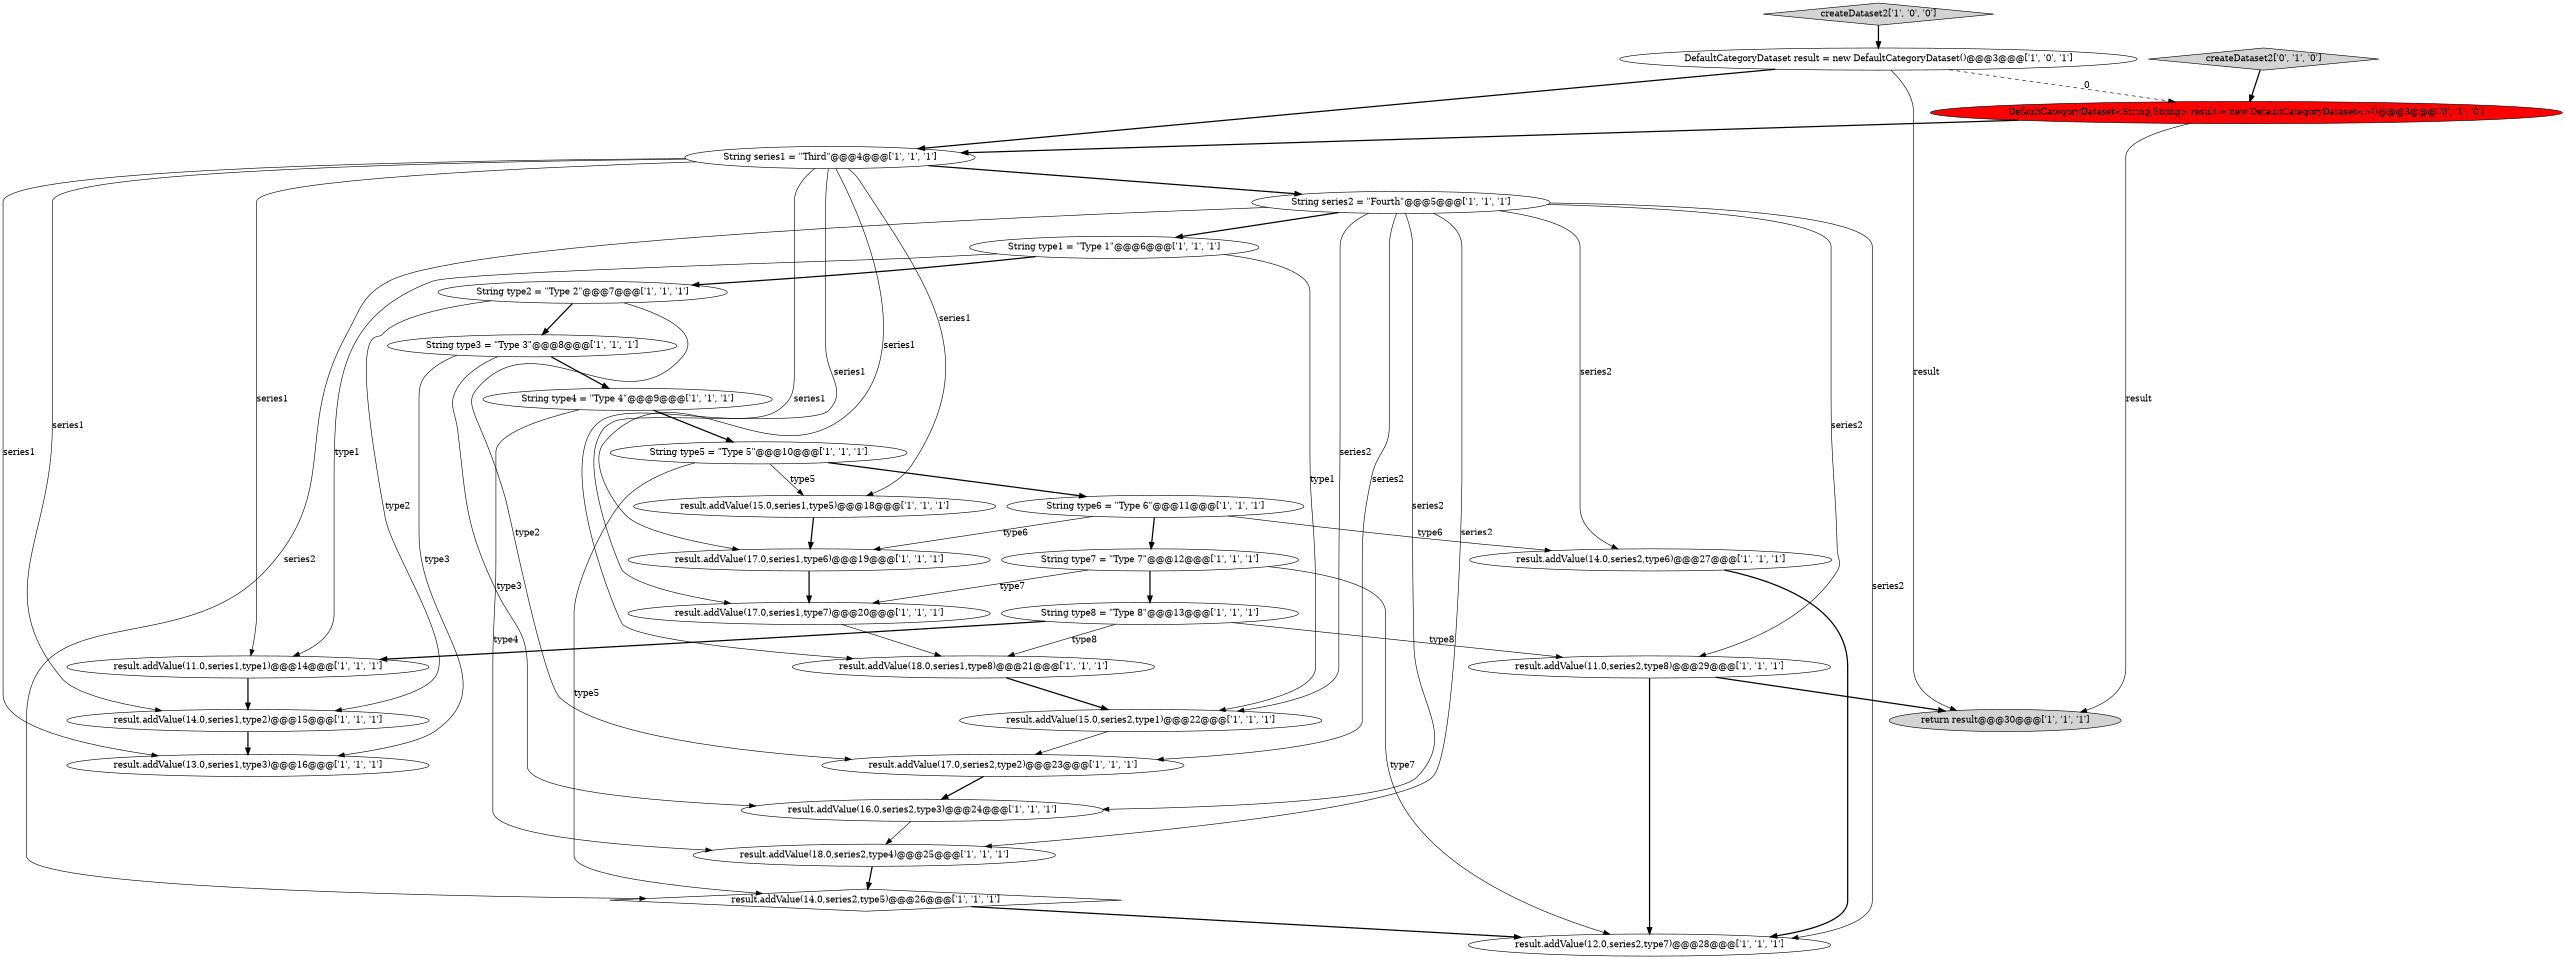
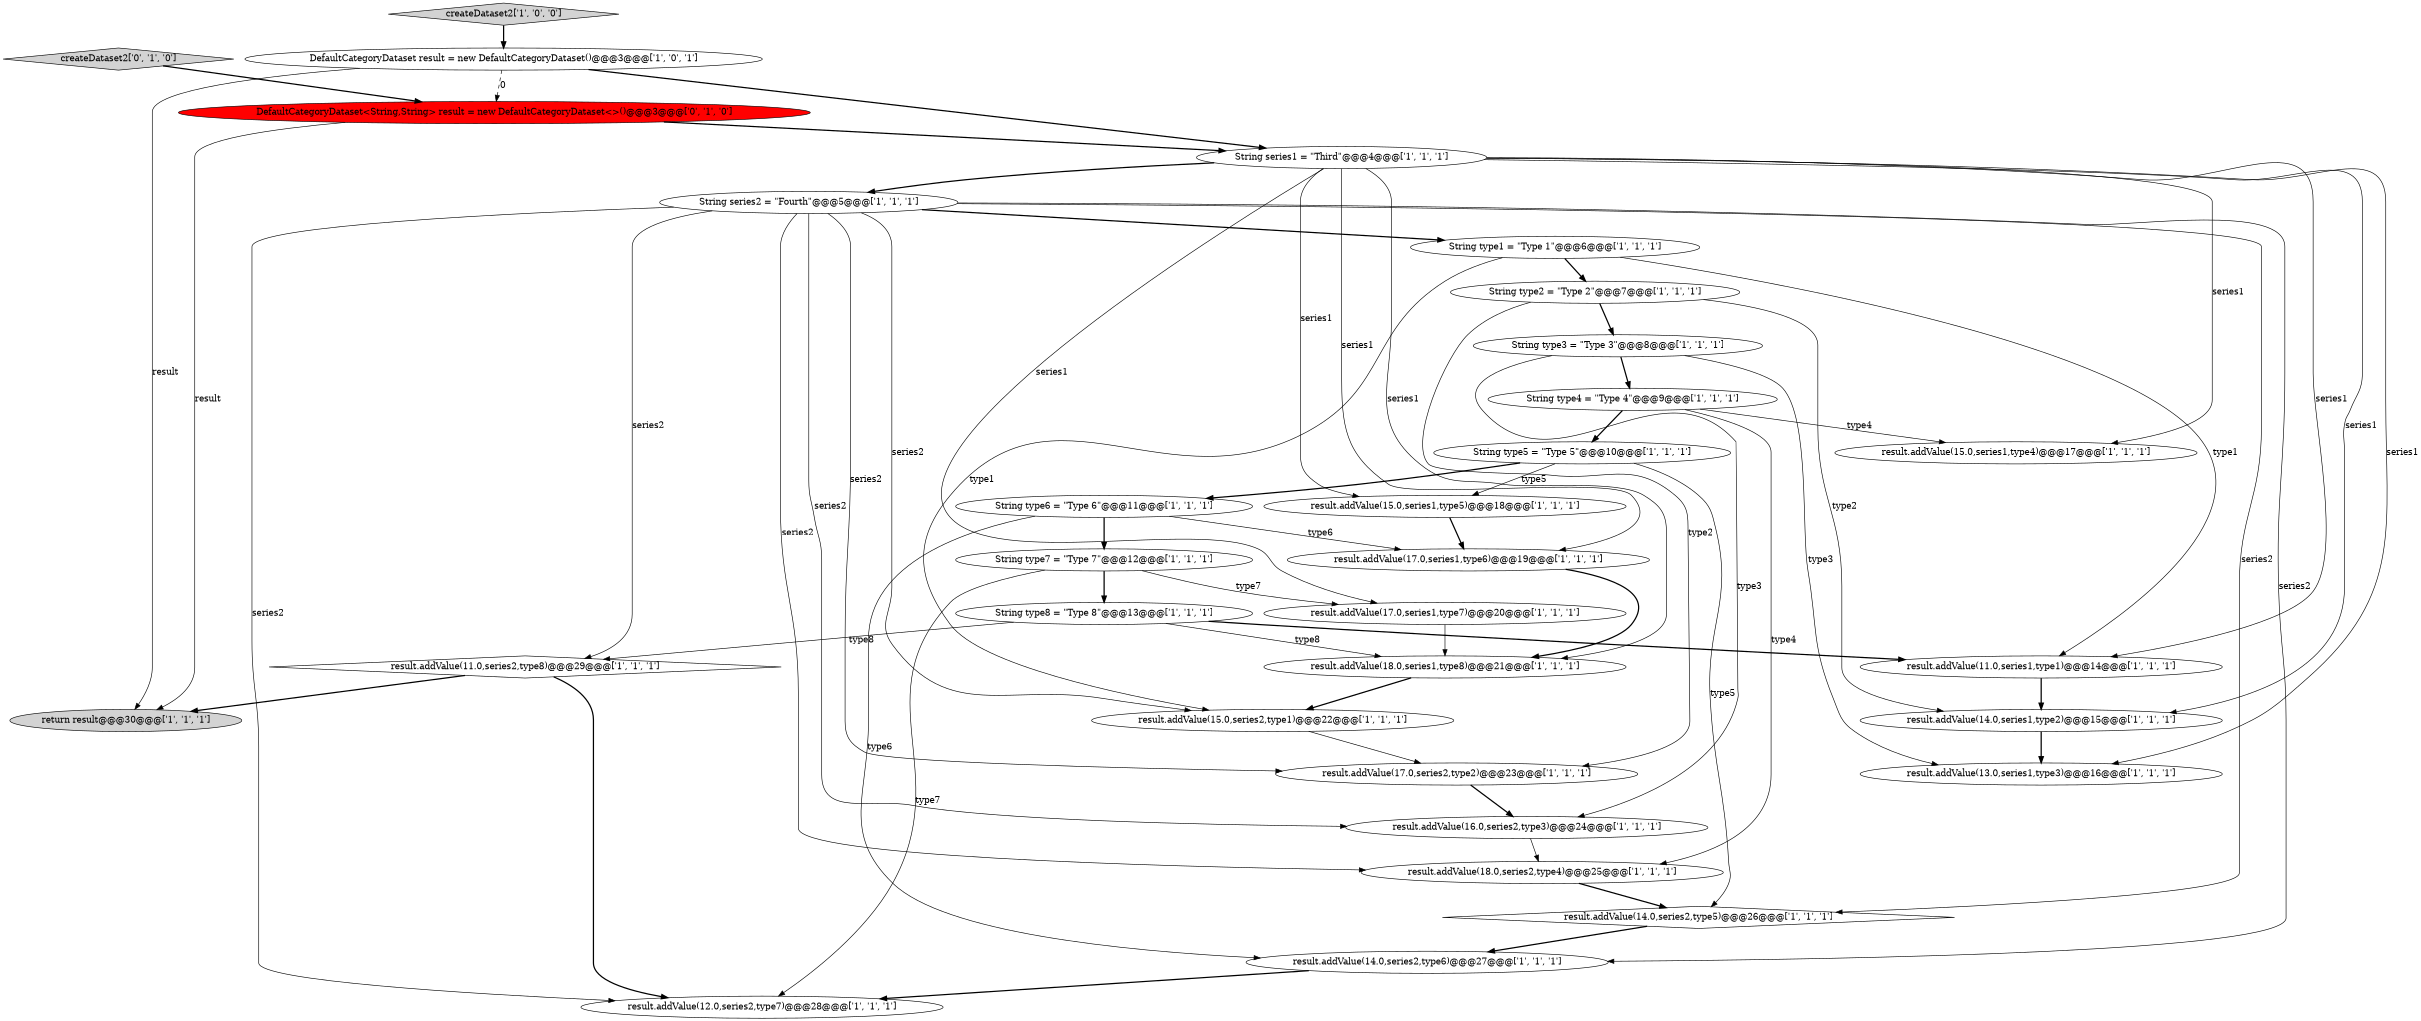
none -> (2016, 453)
(809, 584) -> (1633, 622)
(1650, 667) -> (525, 667)
(1243, 922) -> (1571, 939)
